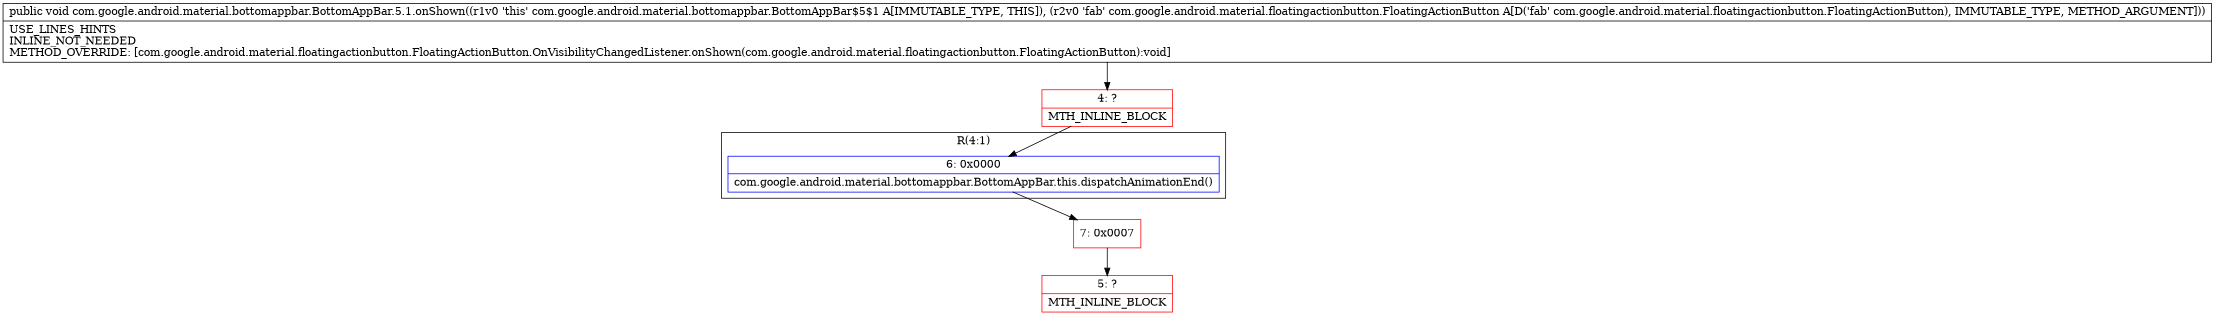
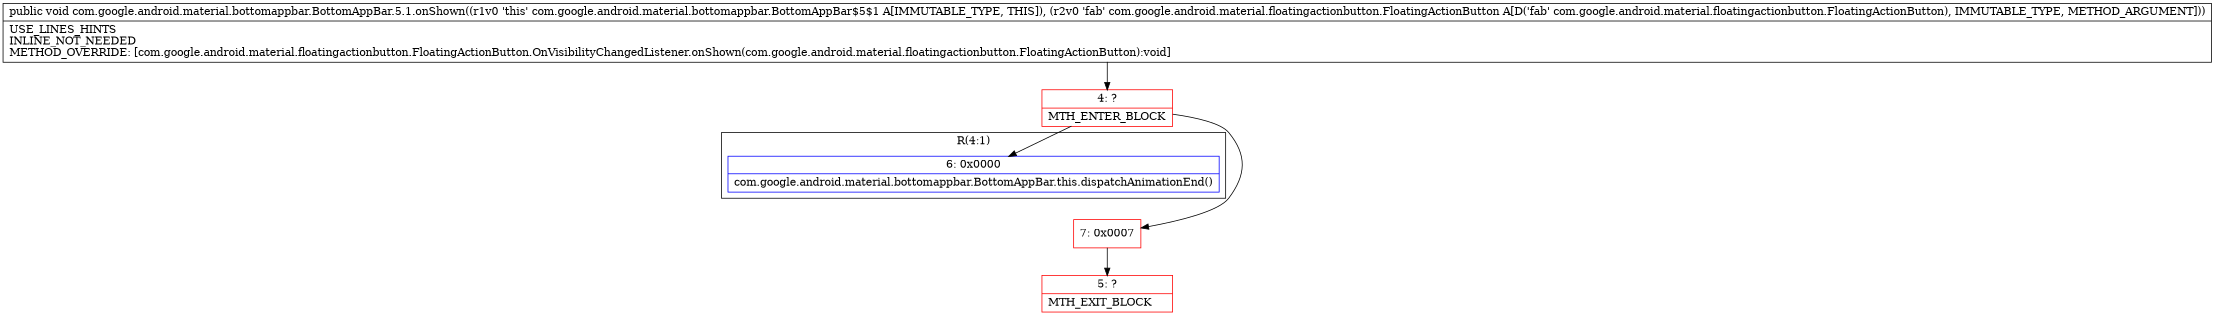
(1107, 117) -> (1107, 117)
(1041, 204) -> (1240, 178)
(1107, 302) -> (1100, 302)
